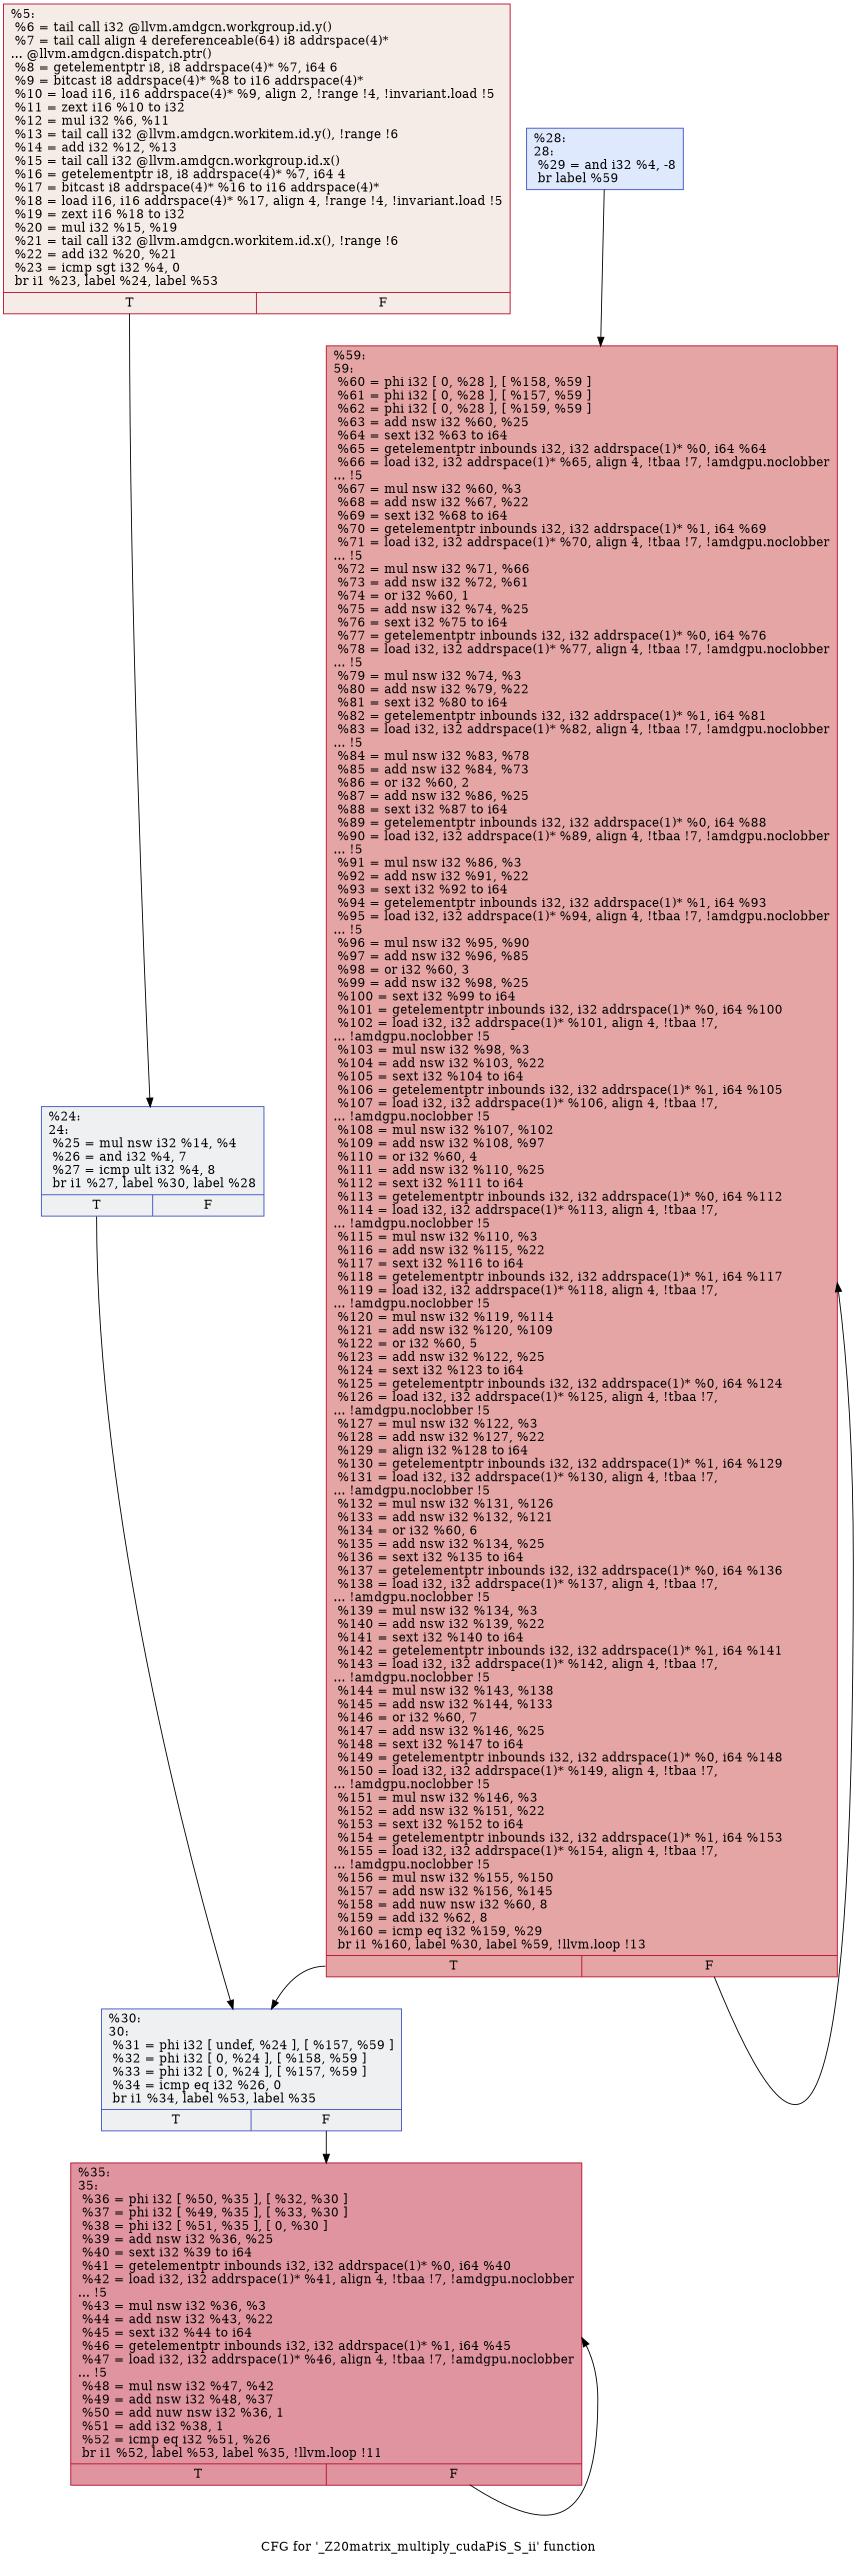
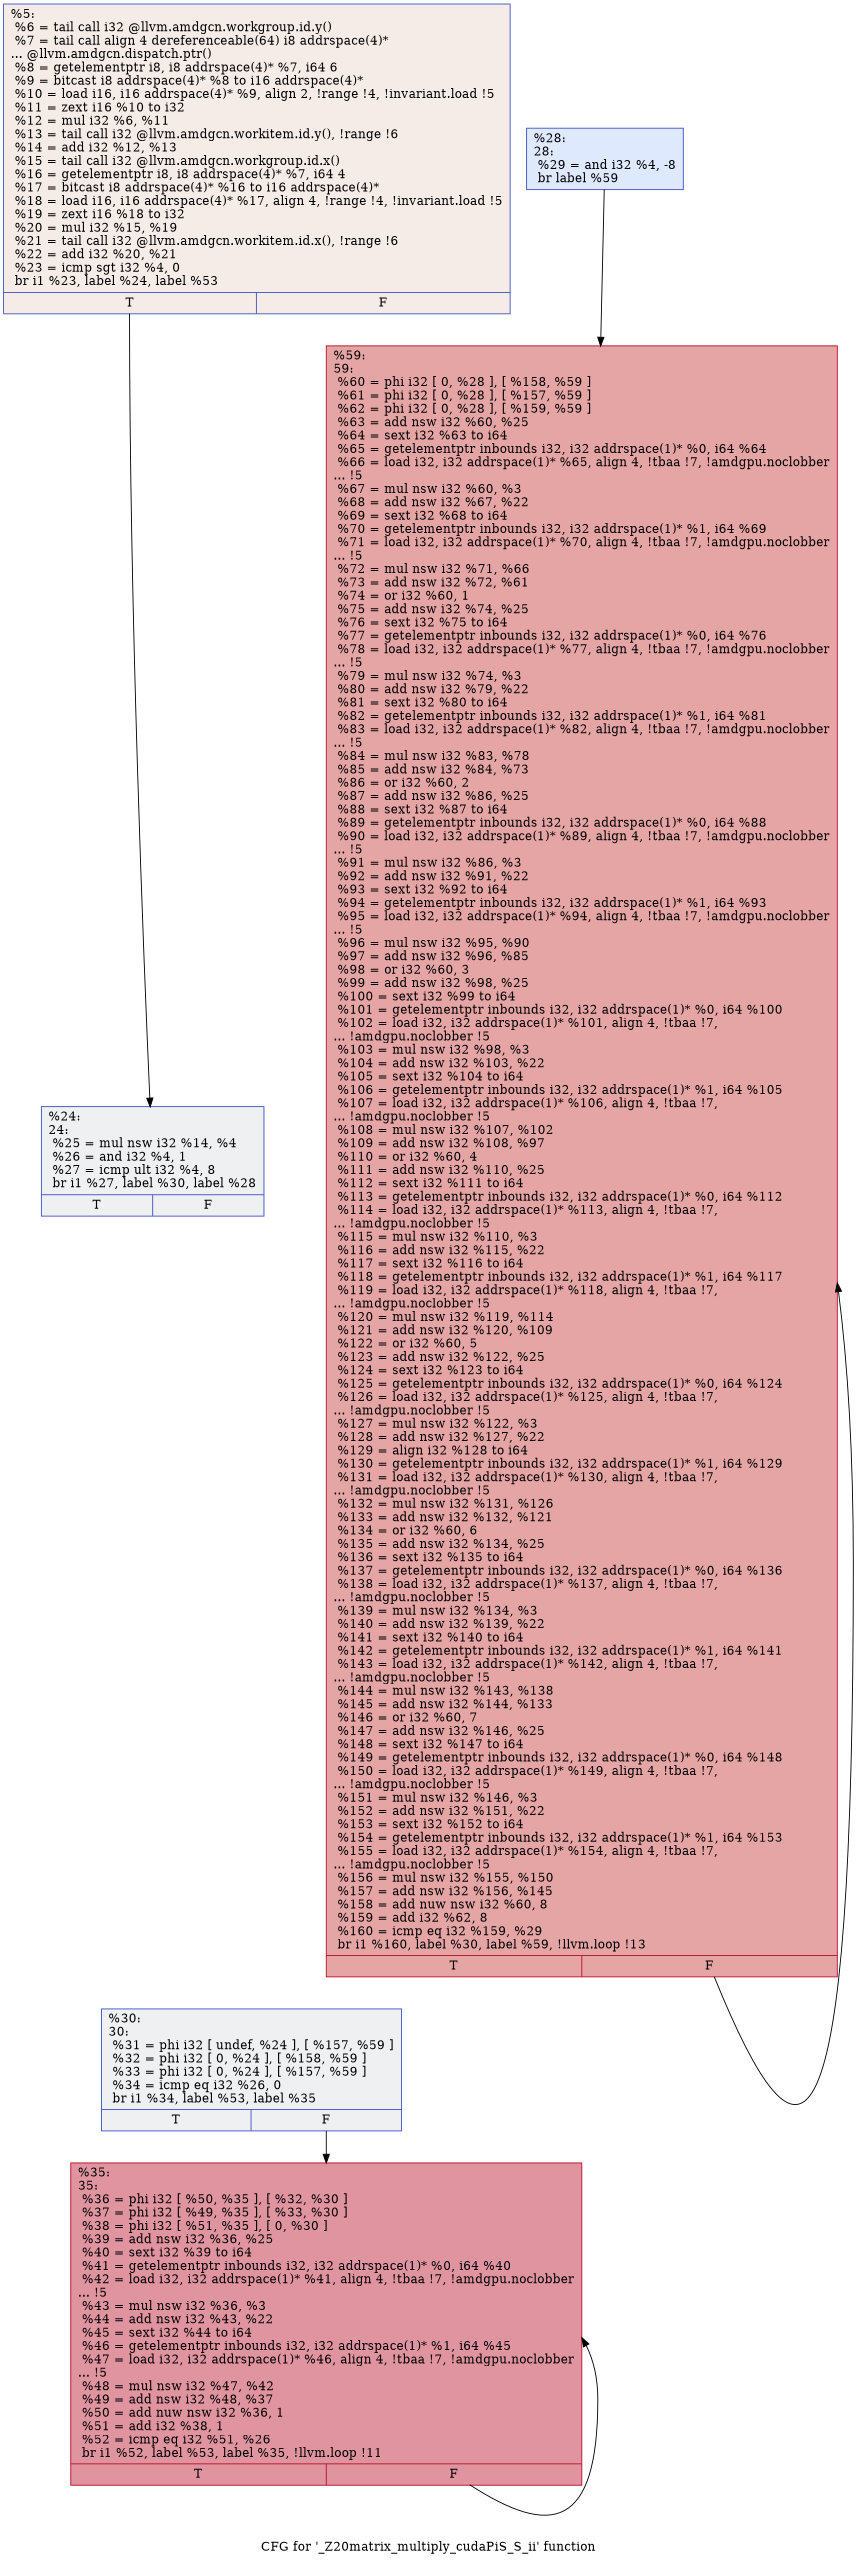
(257, 159) -> (257, 159)
(118, 1157) -> (118, 1157)
(138, 1613) -> none
(296, 1977) -> none
